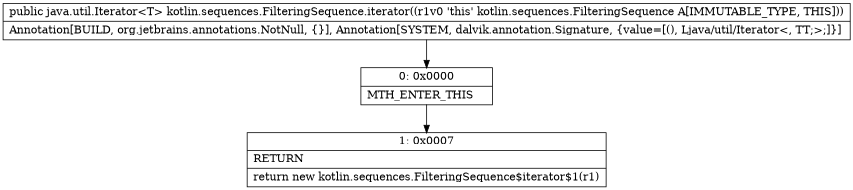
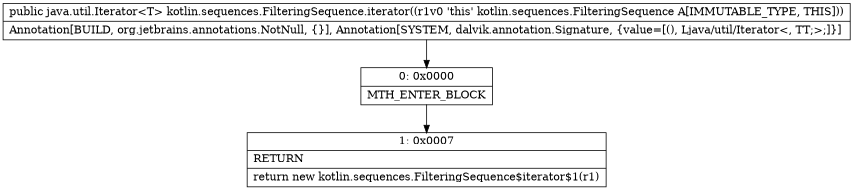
(420, 95) -> (427, 95)
